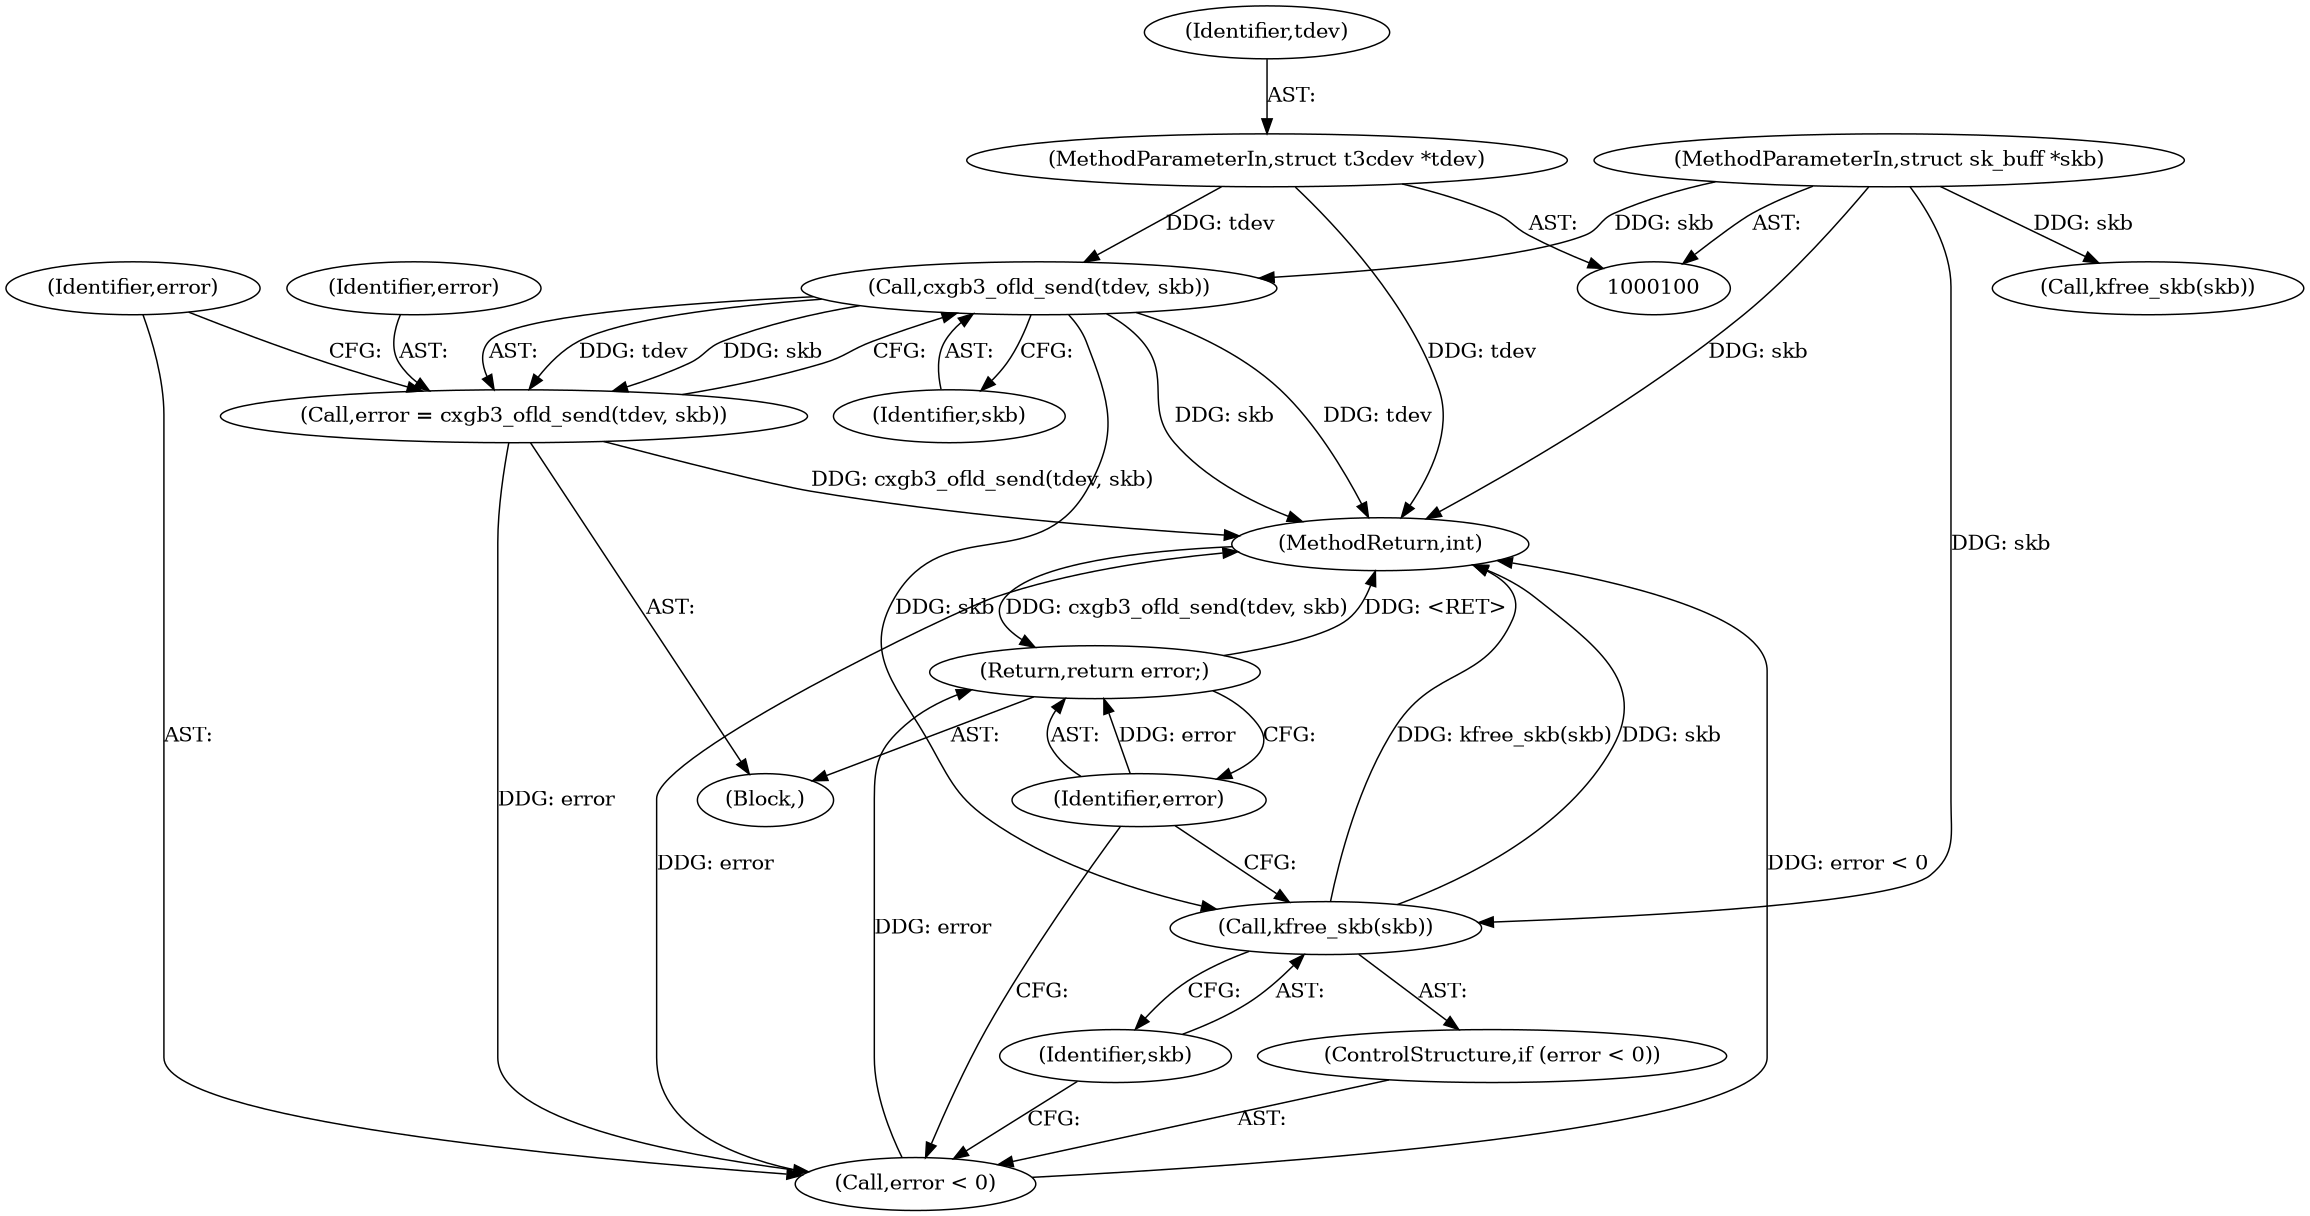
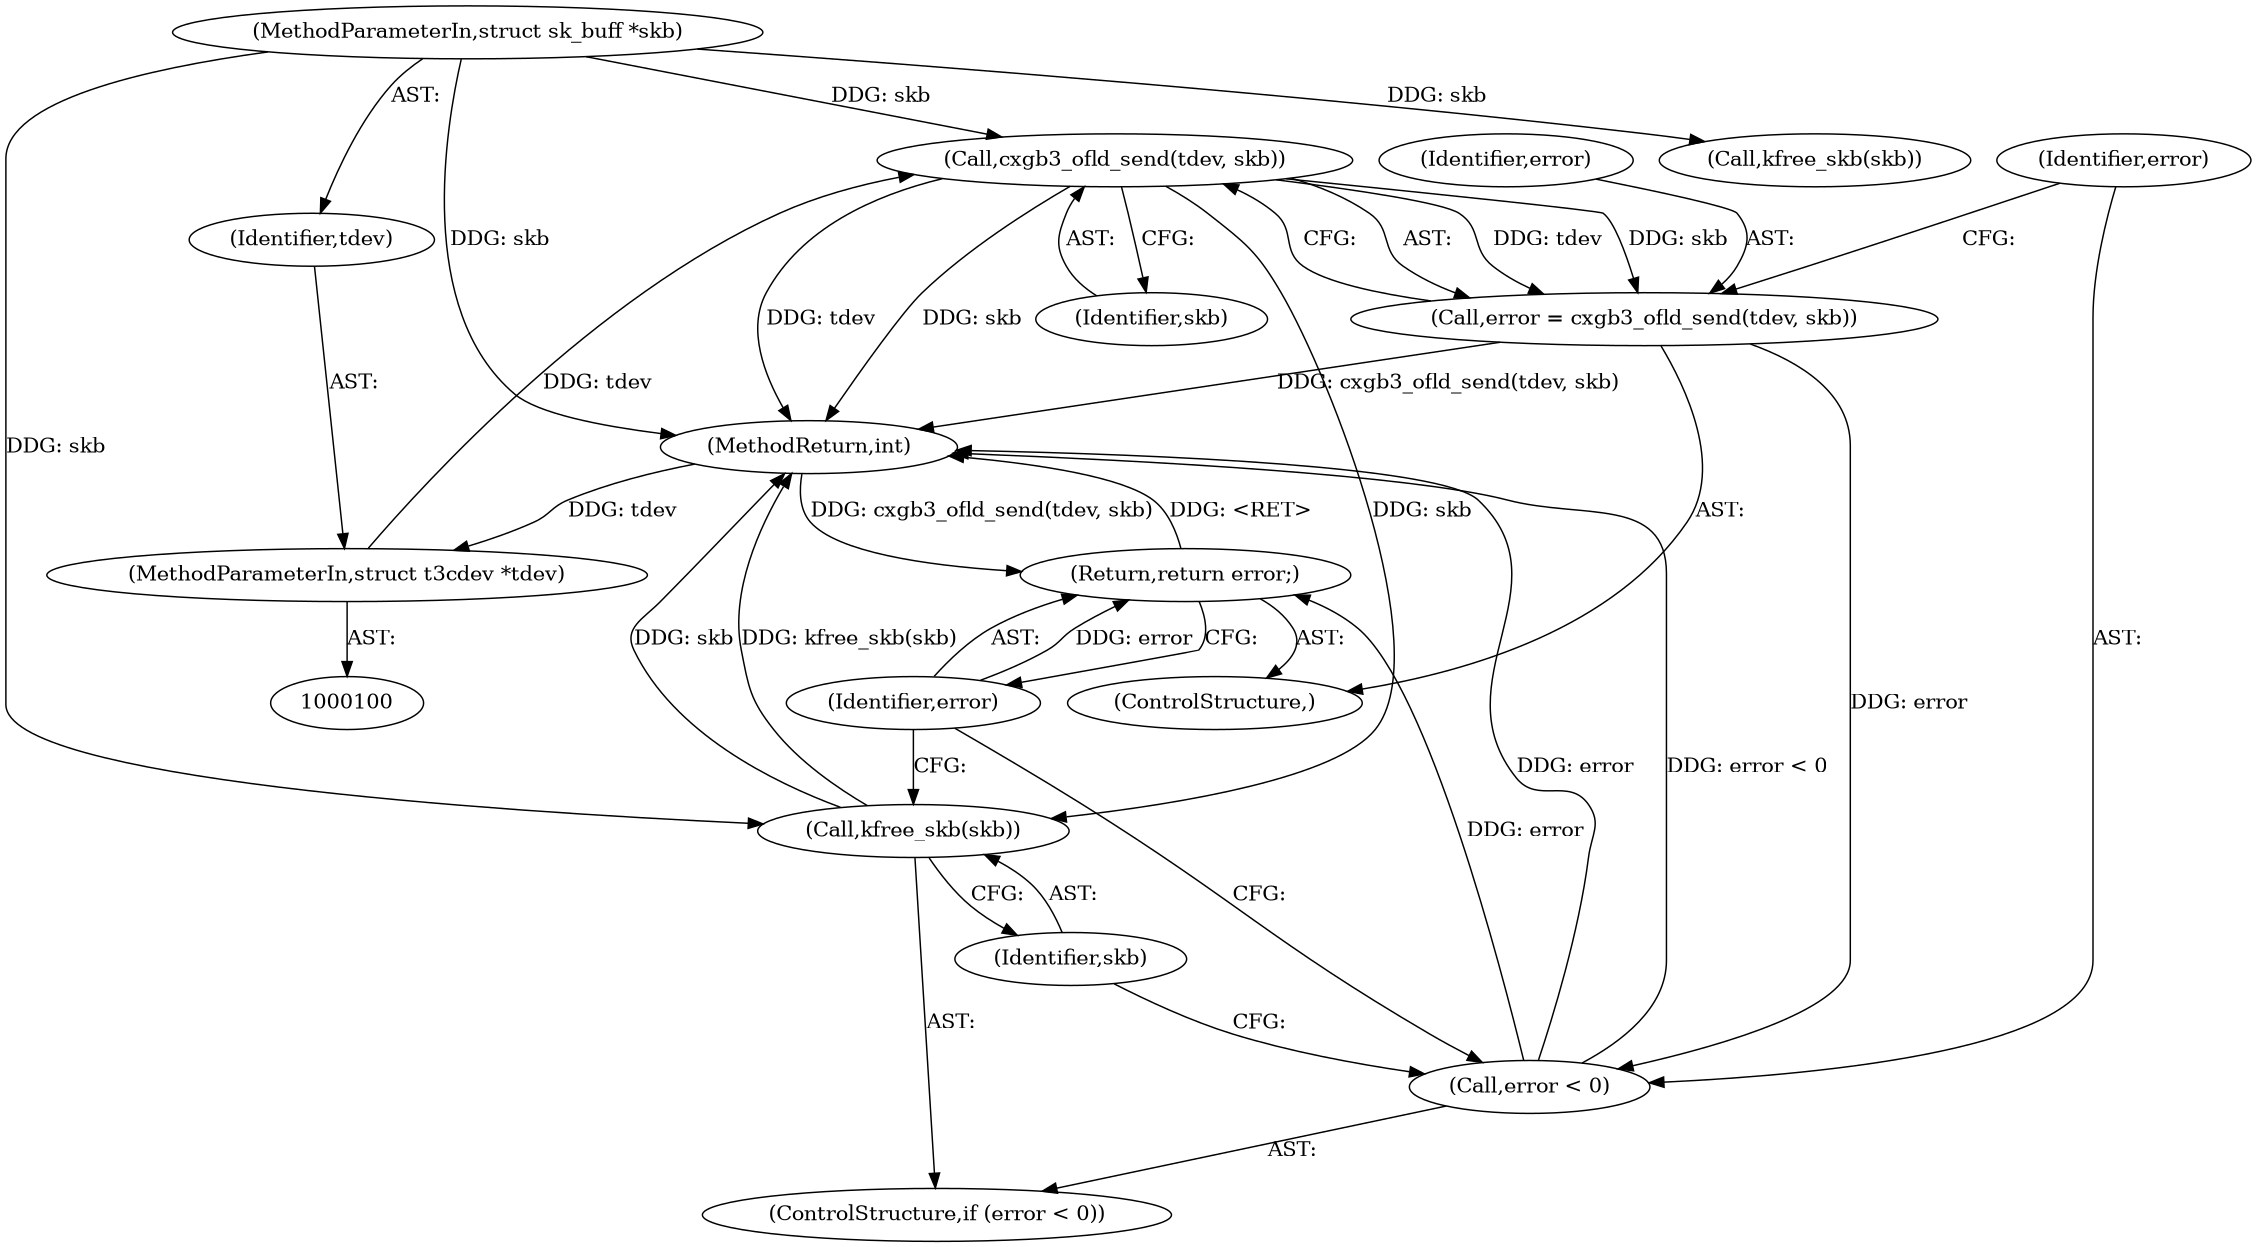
(1751, 214) -> (364, 122)
(1413, 332) -> (578, 496)
(765, 800) -> (1215, 703)
(1201, 1121) -> (1251, 1147)
